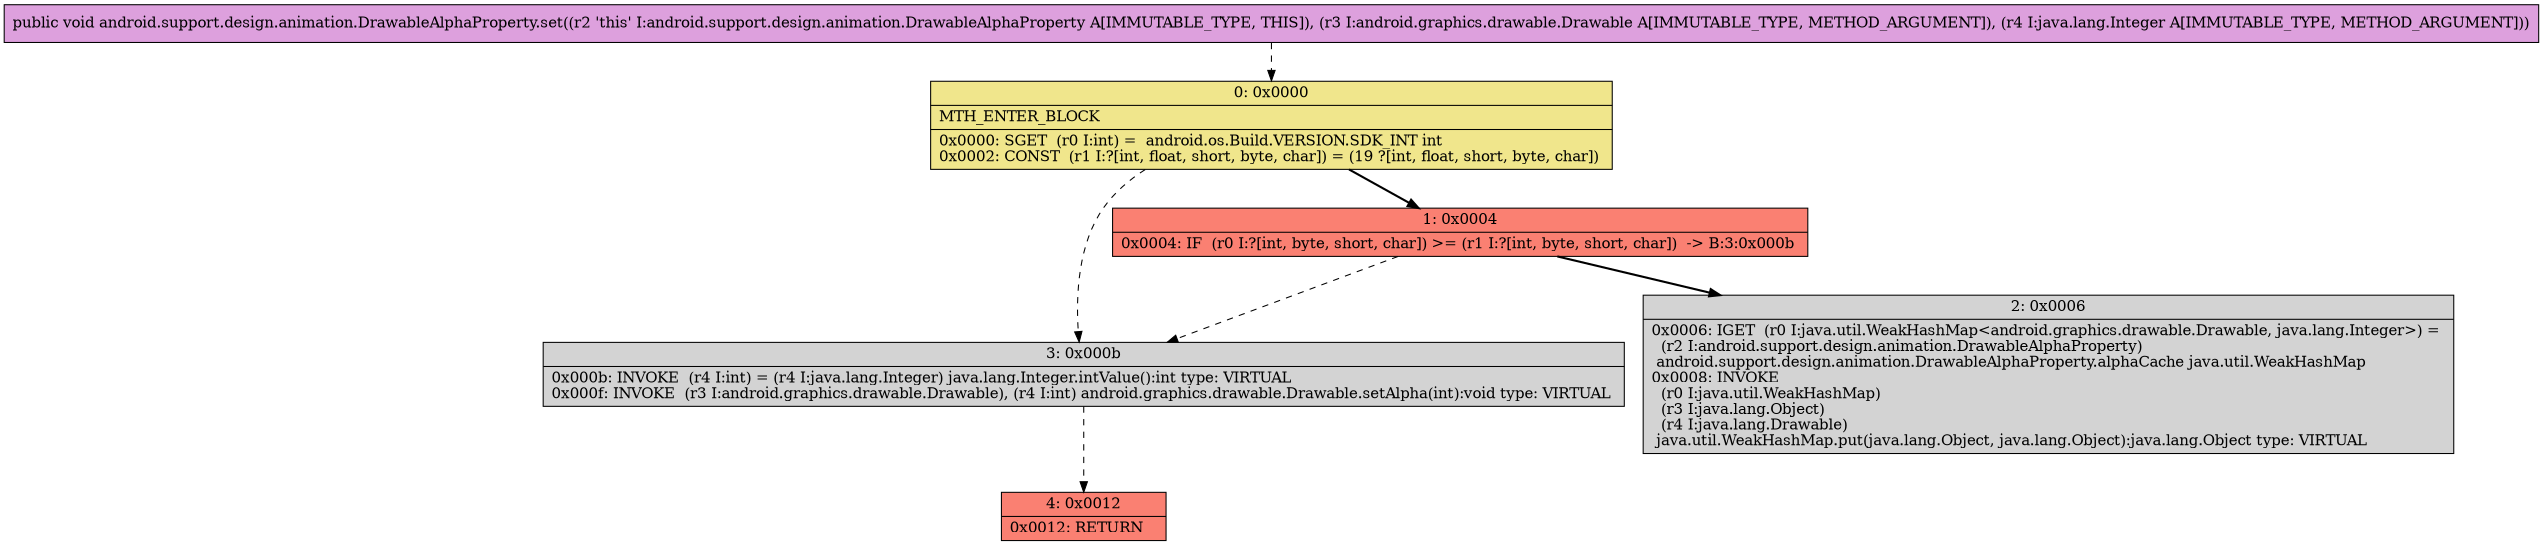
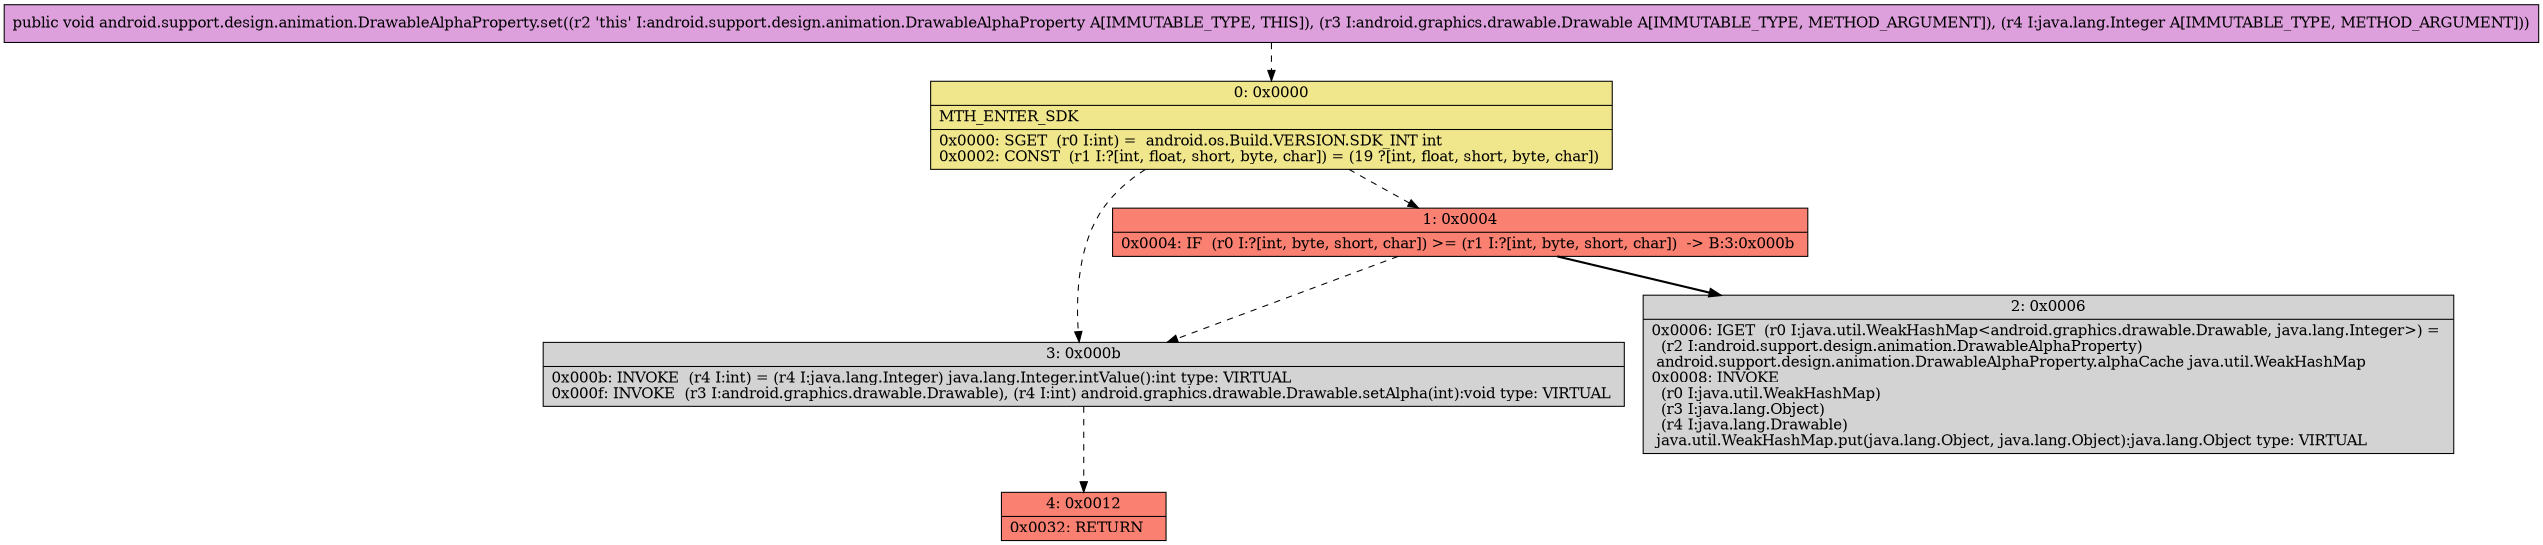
(1020, 117) -> (1009, 117)
(1379, 186) -> (1379, 186)
(1084, 528) -> (1084, 528)
